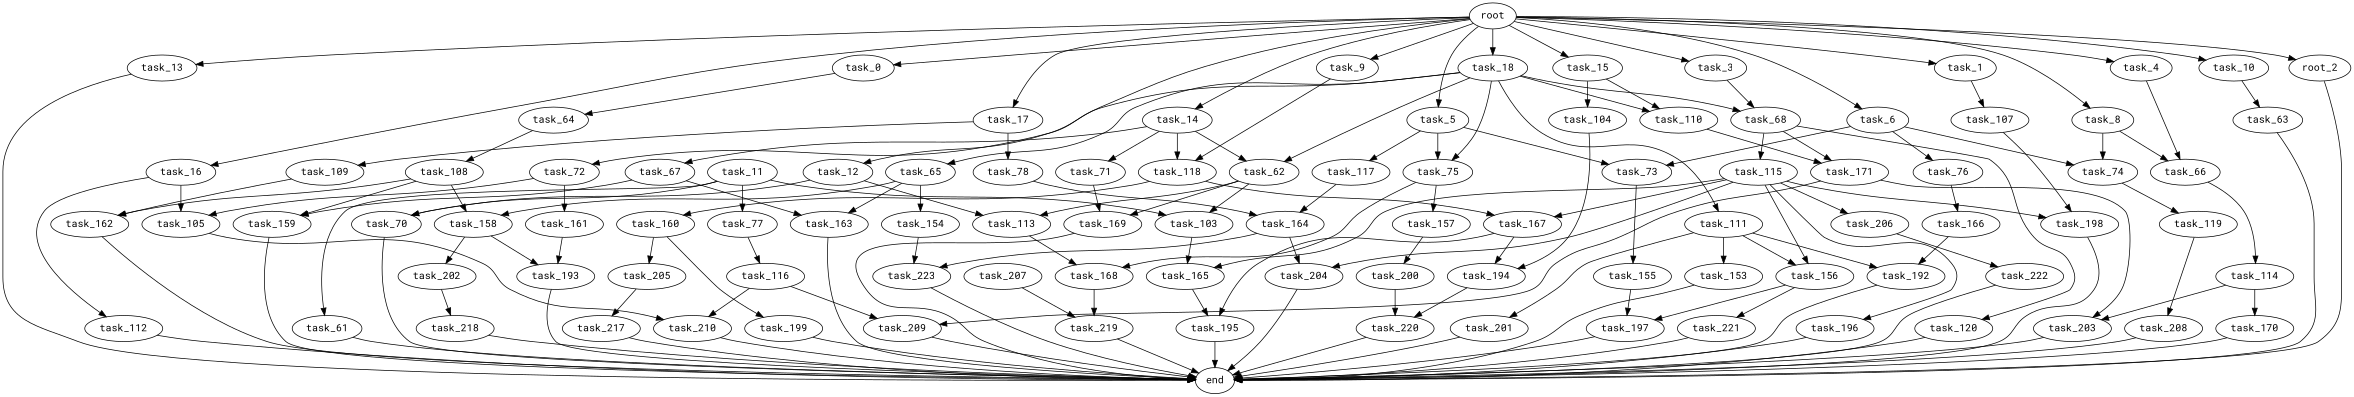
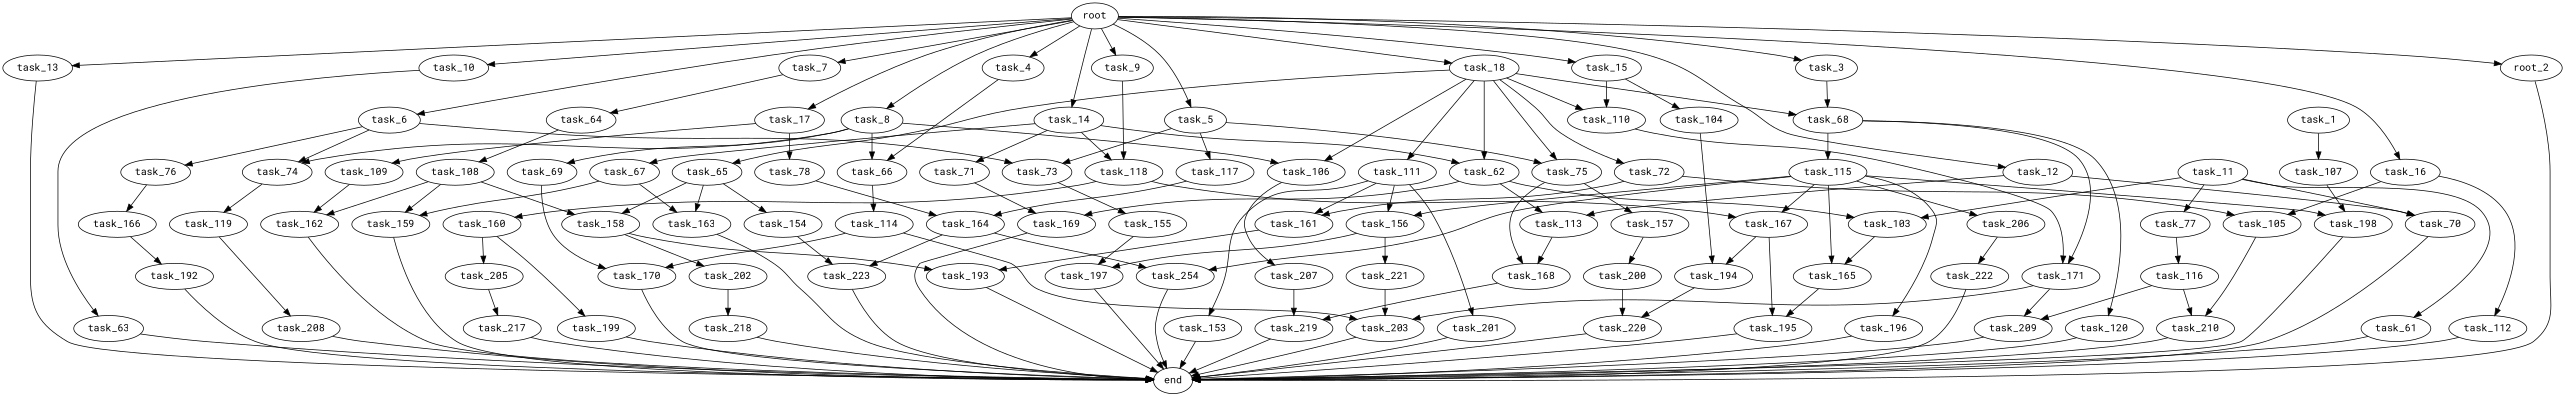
(1722, 40) -> none
(863, 68) -> (810, 68)
none -> (542, 172)
none -> (1306, 172)
(1811, 249) -> (1358, 192)
(1304, 276) -> (1175, 276)
(1499, 364) -> (1385, 299)
